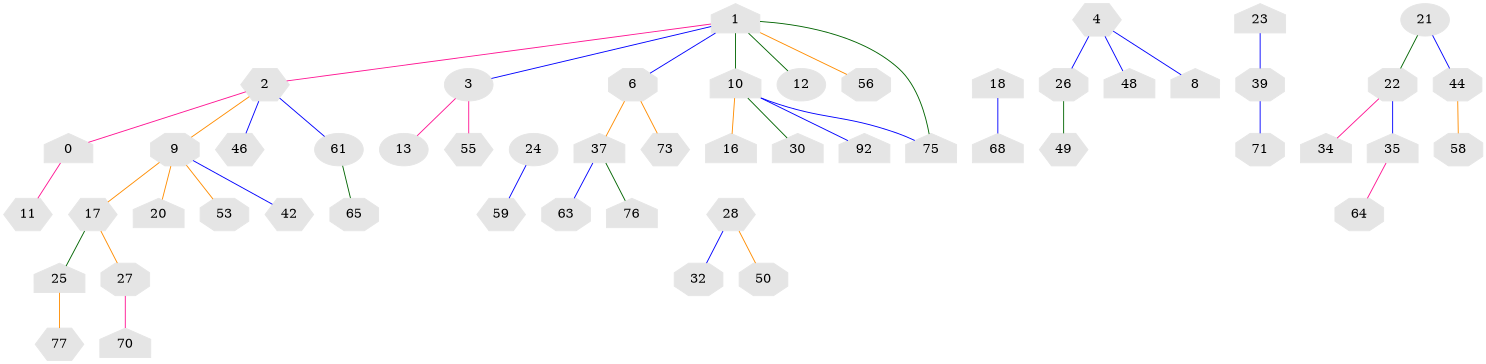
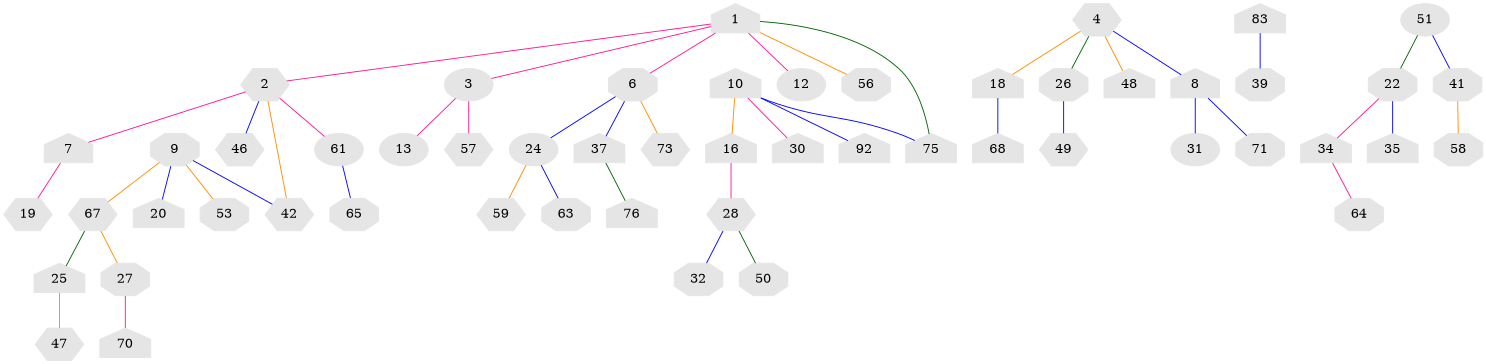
(1260, 20) -> (1260, 20)
(1425, 20) -> (1425, 20)
(736, 51) -> none
(601, 52) -> (601, 52)
(768, 52) -> (768, 52)
(1080, 52) -> (1080, 52)
(683, 53) -> (683, 53)
none -> (1046, 53)
(1114, 54) -> (1114, 54)
(1458, 85) -> (1458, 85)
(220, 117) -> (277, 150)
(302, 117) -> (302, 117)
none -> (583, 117)
(1064, 117) -> (1064, 117)
(1260, 117) -> (1227, 117)
(767, 118) -> (767, 118)
(615, 119) -> (615, 119)
(69, 150) -> (69, 150)
(469, 150) -> (469, 150)
none -> (1195, 150)
(584, 181) -> (550, 182)
none -> (731, 181)
(1377, 181) -> (1342, 181)
(347, 182) -> (347, 182)
(518, 182) -> (518, 182)
(167, 183) -> (167, 183)
(28, 215) -> (28, 215)
(93, 215) -> (93, 215)
(747, 247) -> (747, 247)
(59, 344) -> (59, 344)
